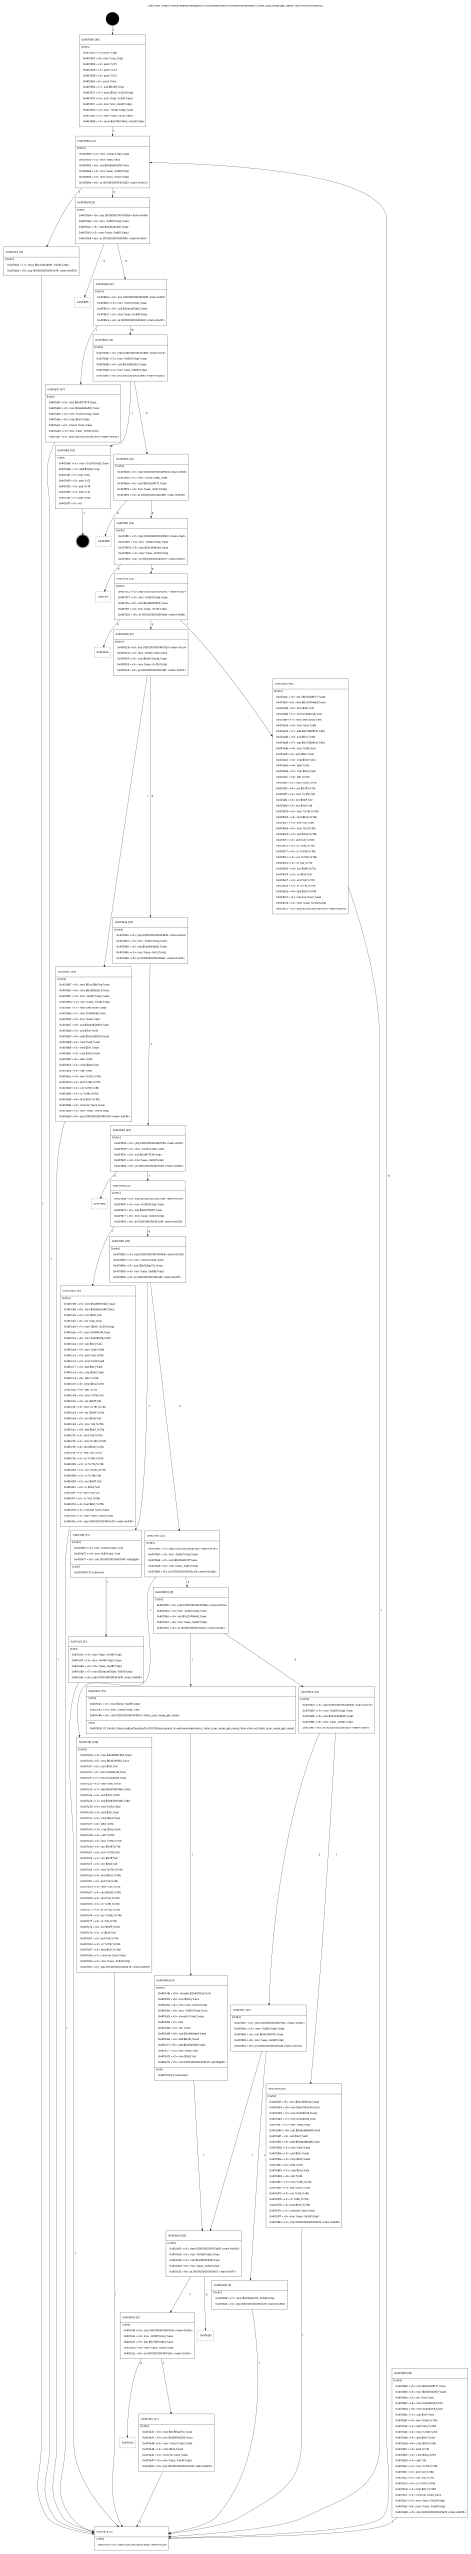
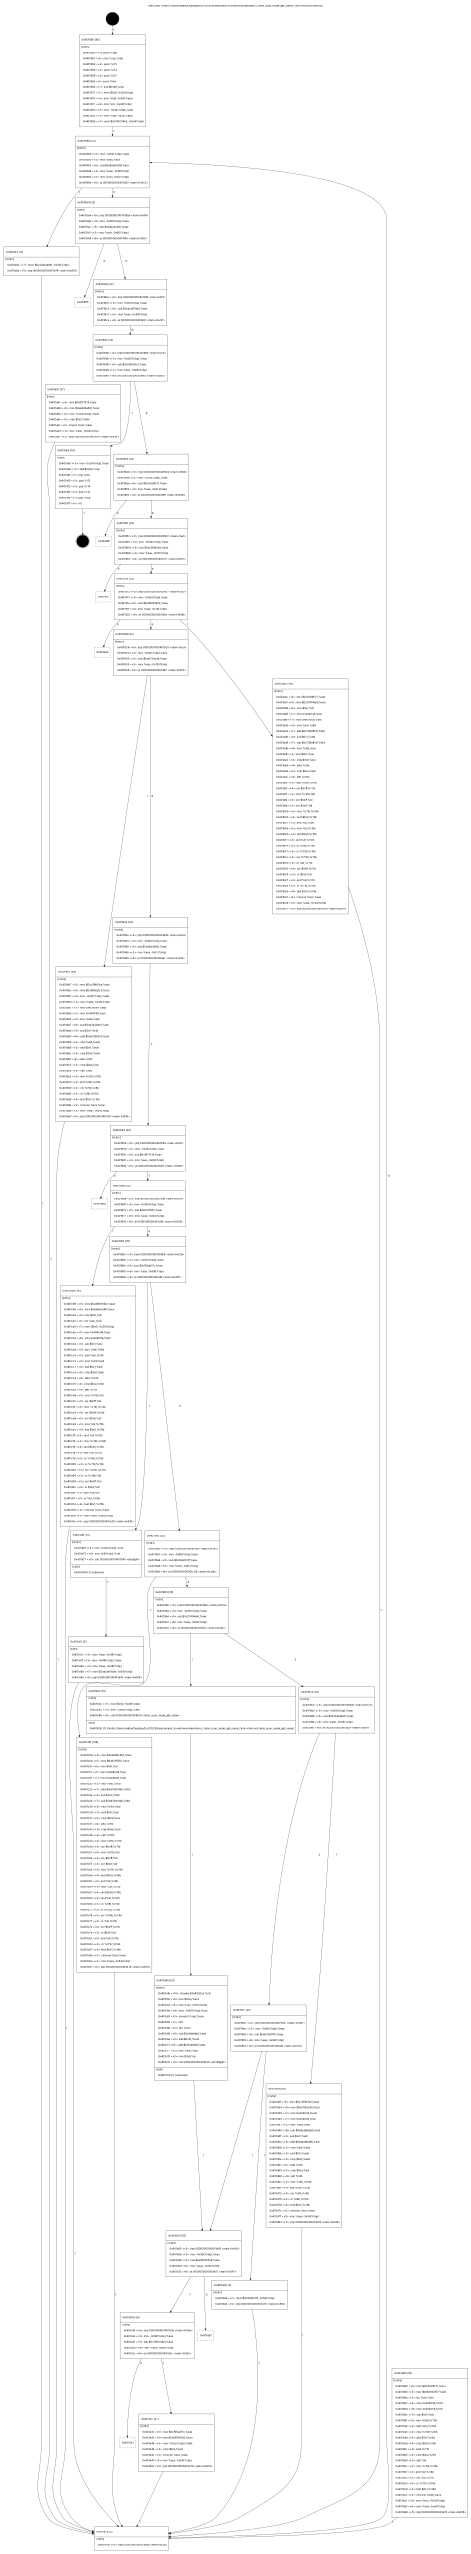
(85, 353) -> none
